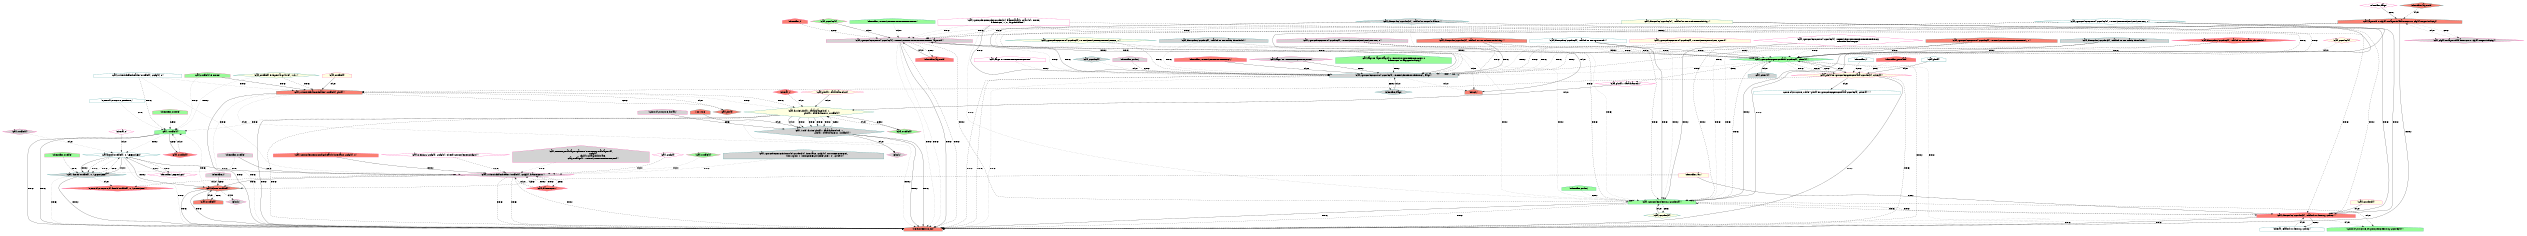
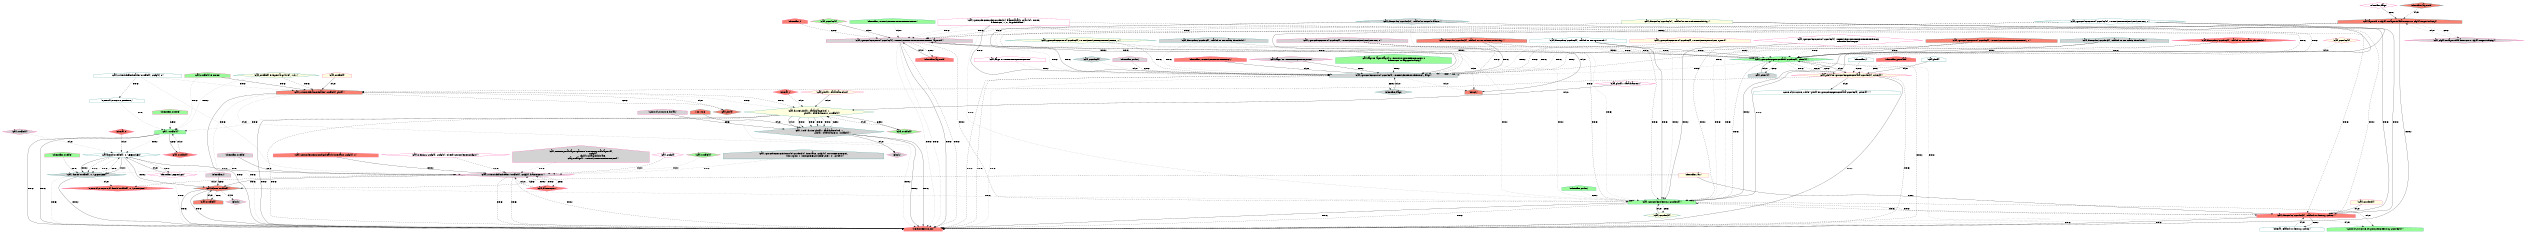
(1703, 72) -> (1772, 67)
(147, 106) -> (128, 87)
(121, 132) -> (121, 132)
(202, 157) -> (933, 196)
(156, 168) -> (156, 168)
(923, 229) -> (923, 229)
